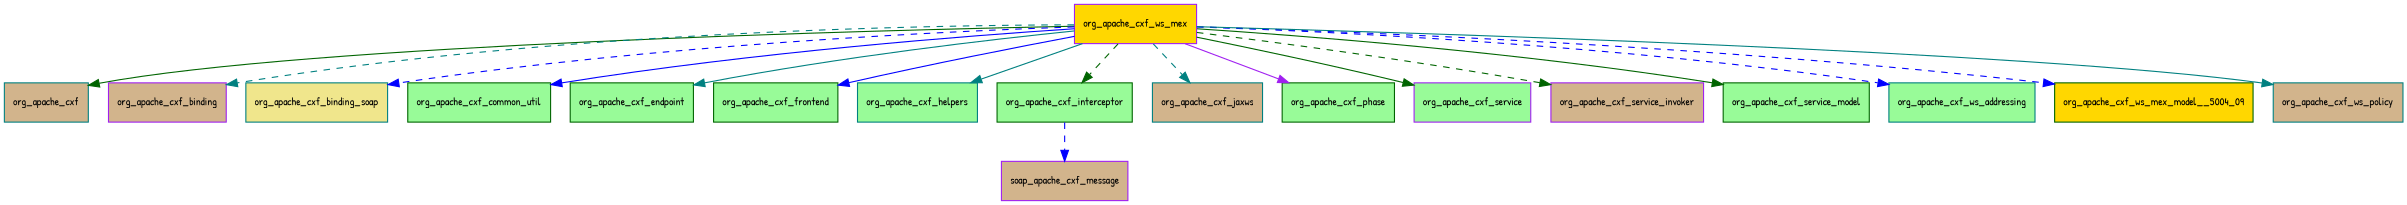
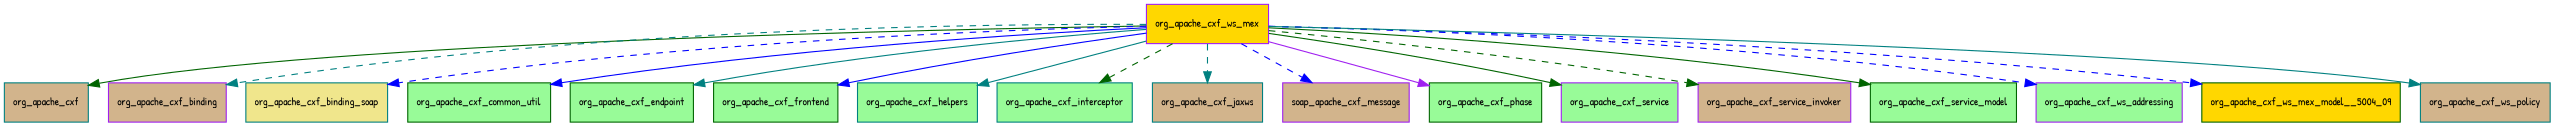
(1065, 102) -> (1065, 102)
(1962, 102) -> (2109, 102)
(1065, 136) -> (1272, 60)
